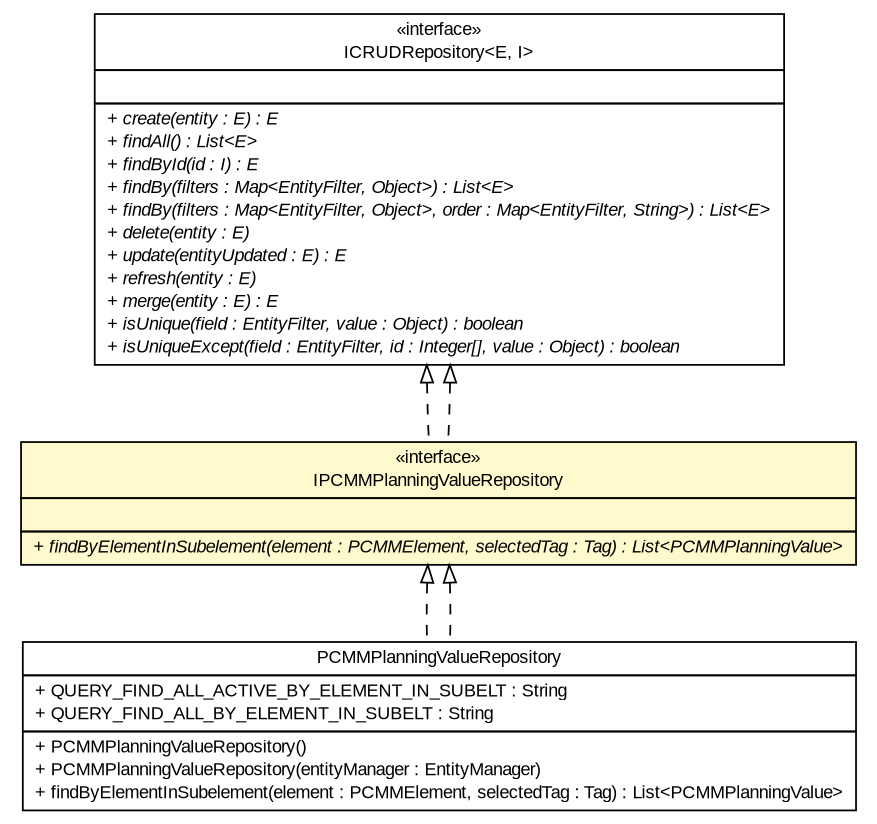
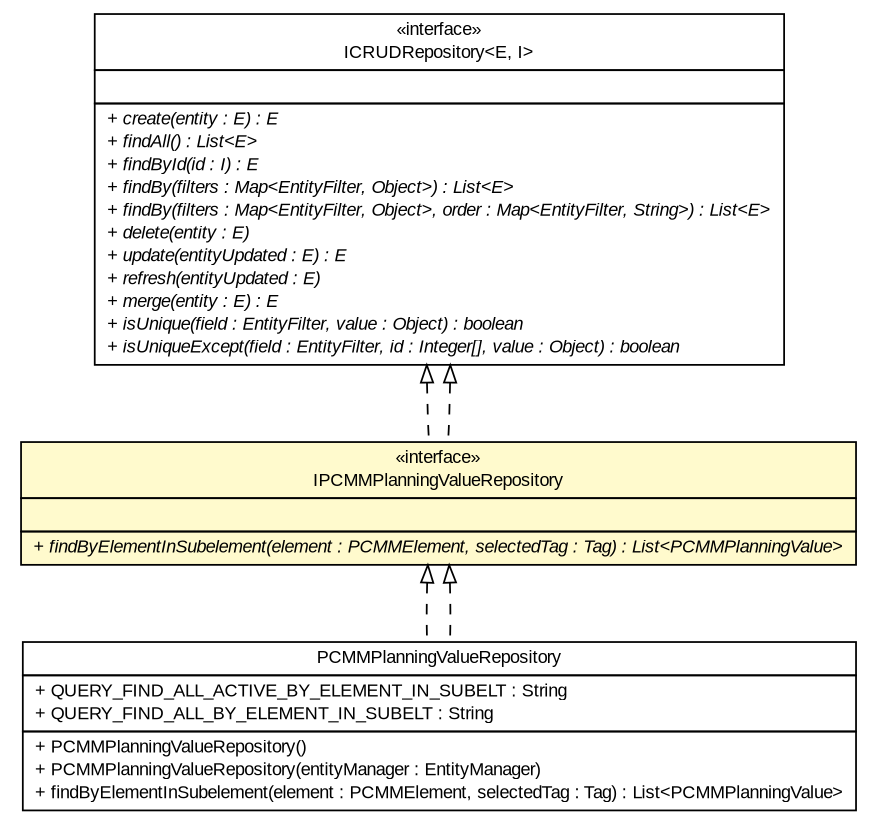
(182, 279) -> (214, 279)
